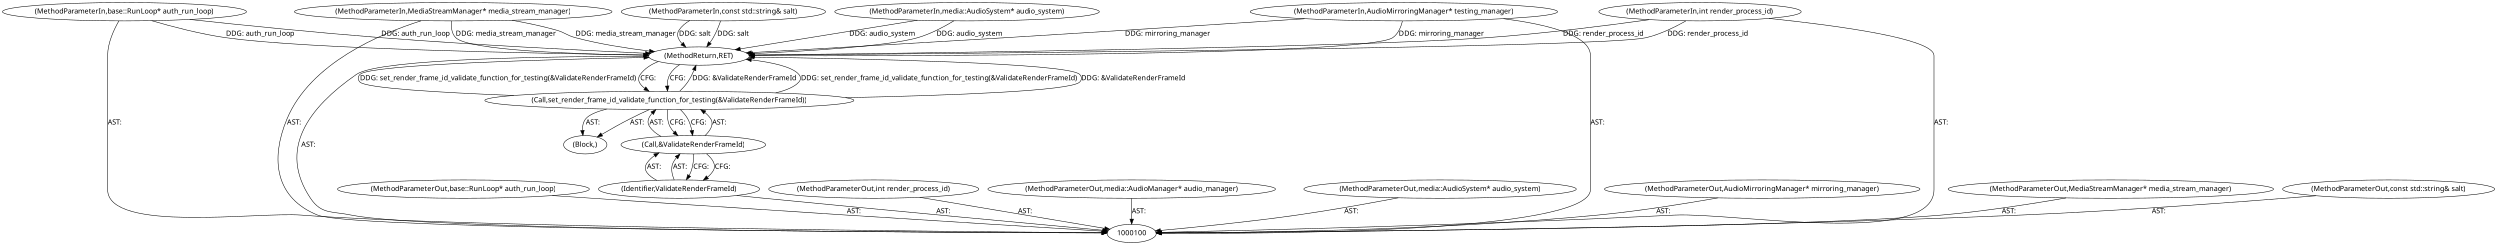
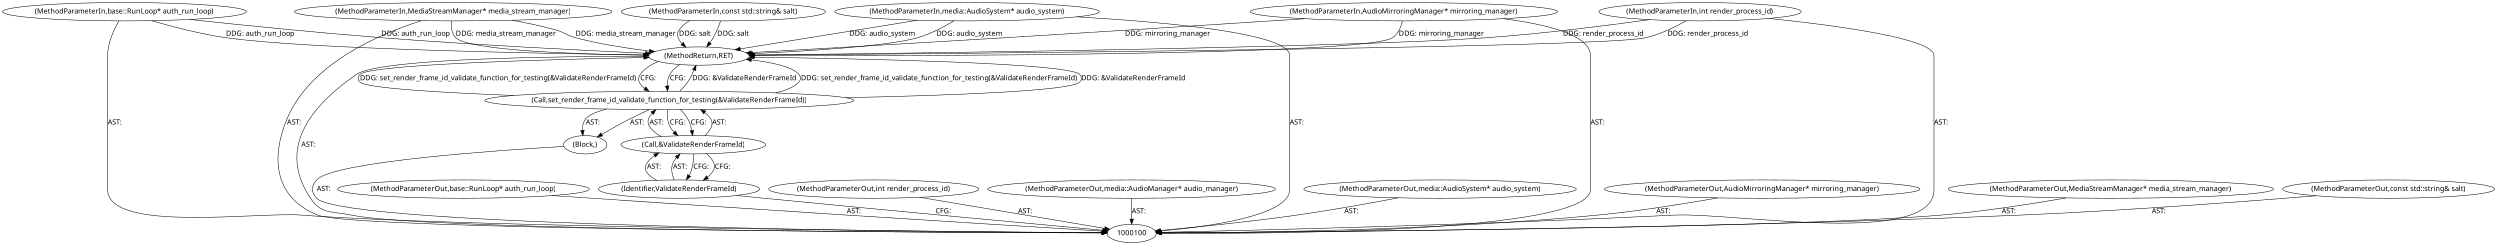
(1404, 12) -> (1404, 12)
none -> (1290, 83)
(944, 211) -> (944, 211)
none -> (520, 221)
